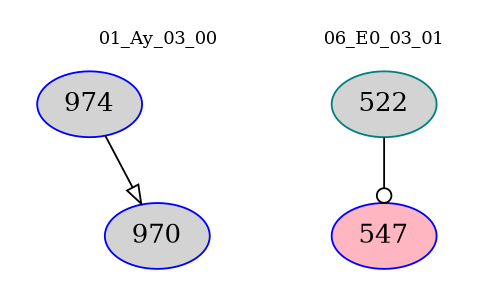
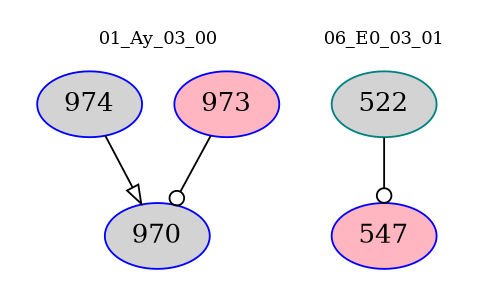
none -> (227, 104)
